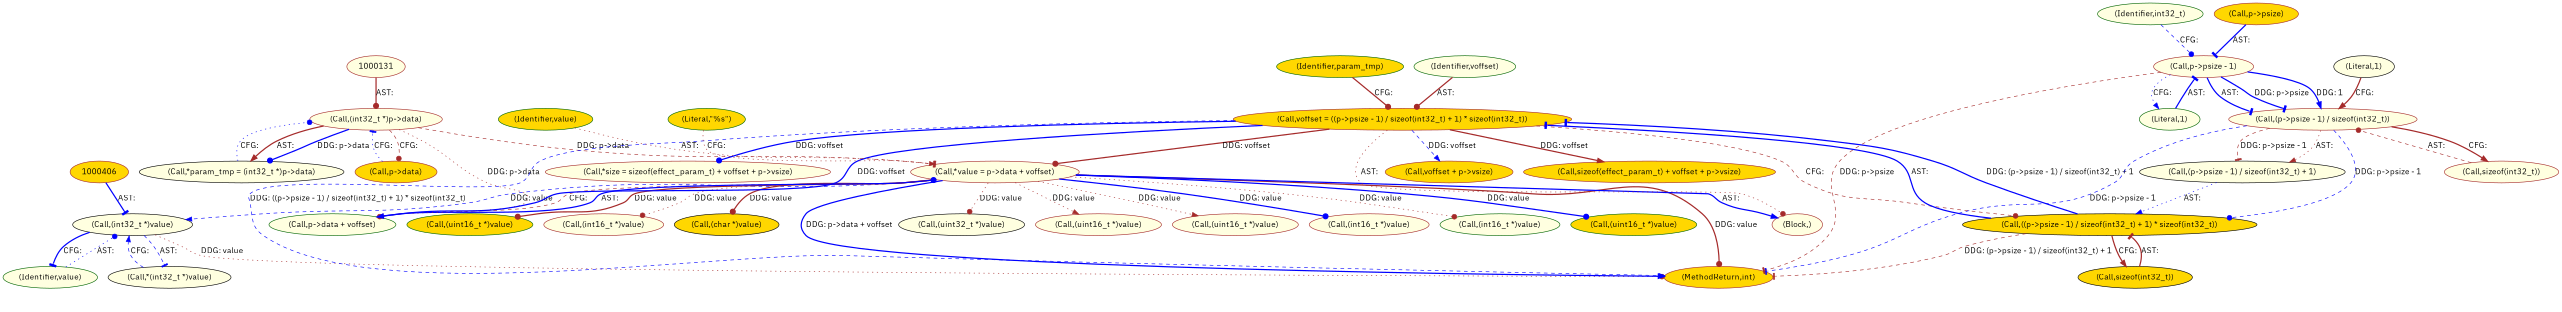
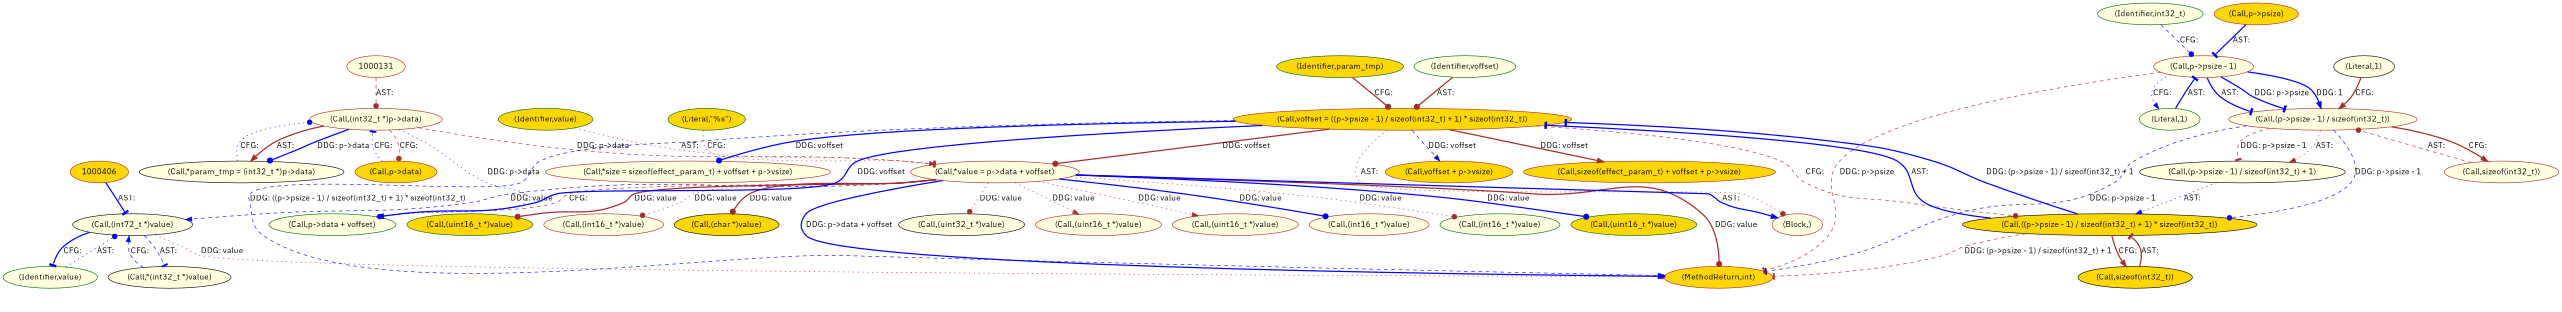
(376, 91) -> (376, 91)
(597, 197) -> none
(528, 199) -> (528, 199)
(133, 225) -> (133, 225)
